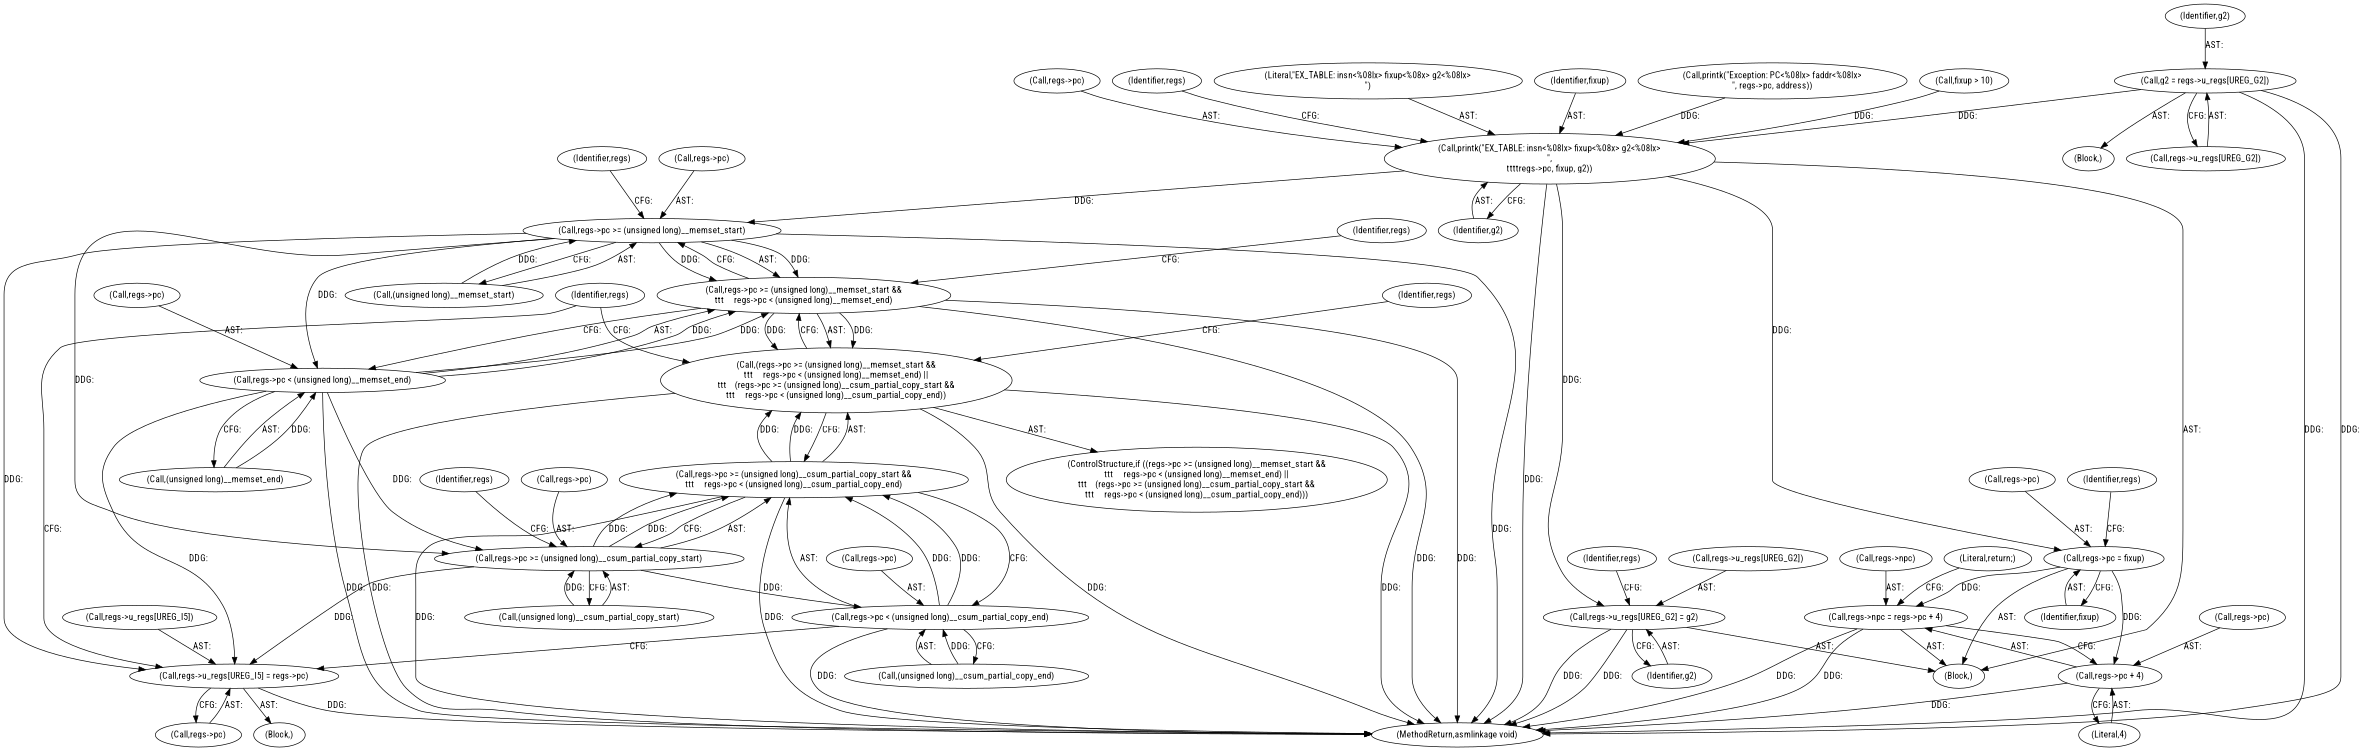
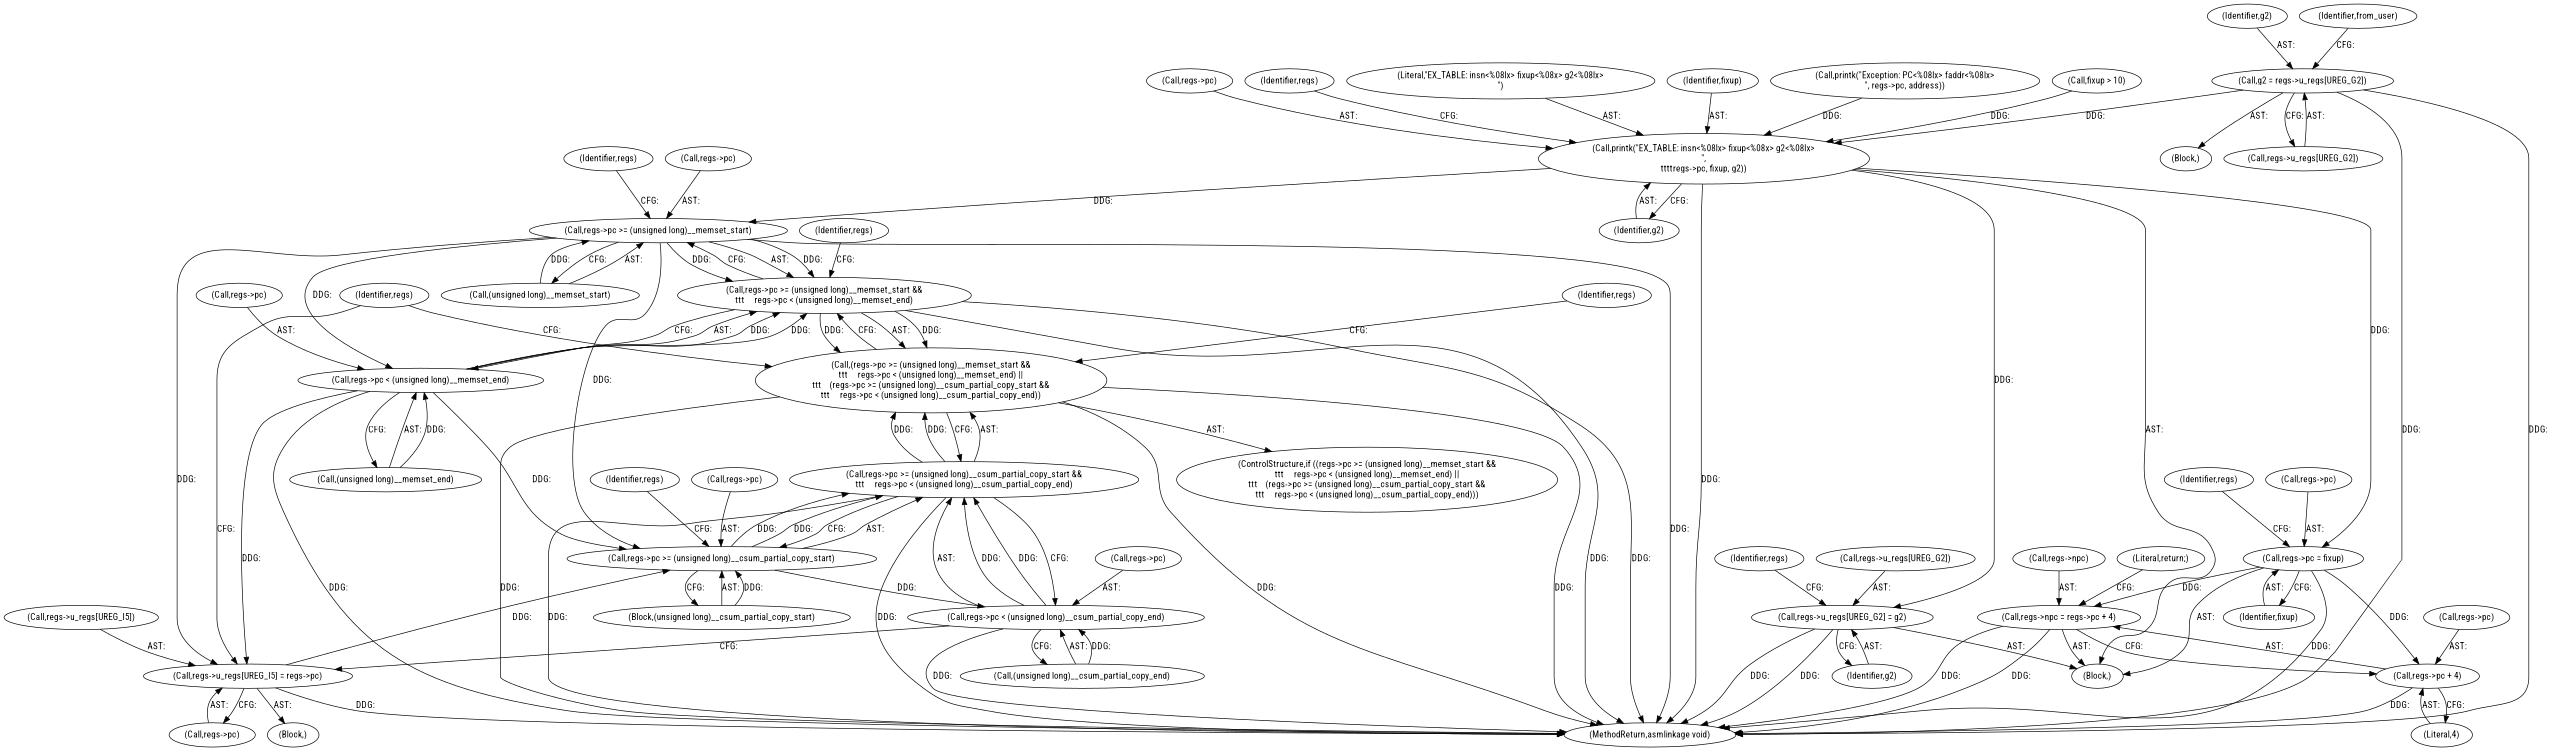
none -> (2358, 16)
(356, 591) -> (474, 615)
(589, 617) -> (722, 617)
none -> (2071, 713)
